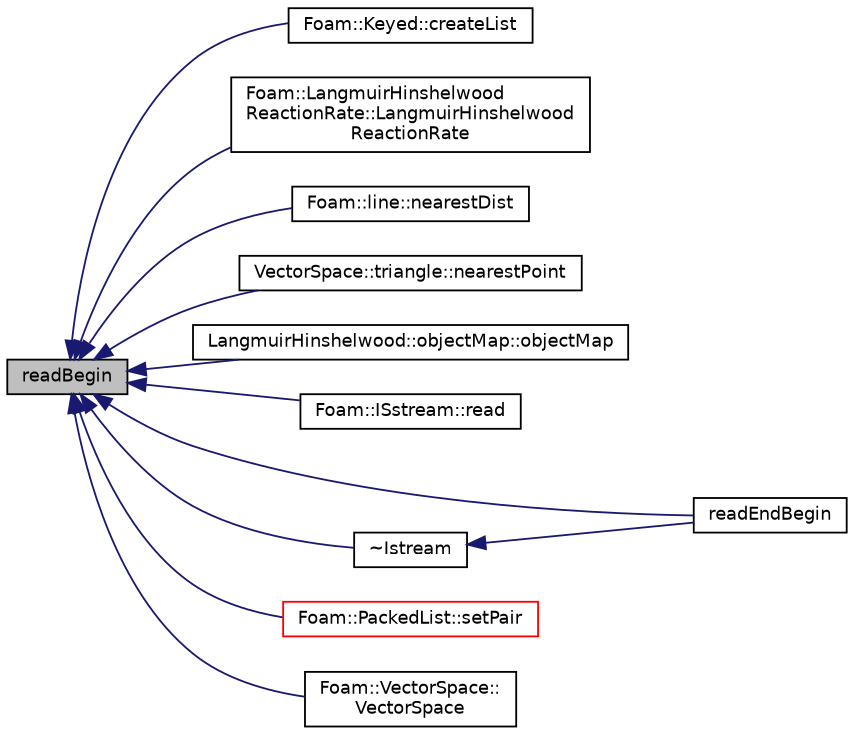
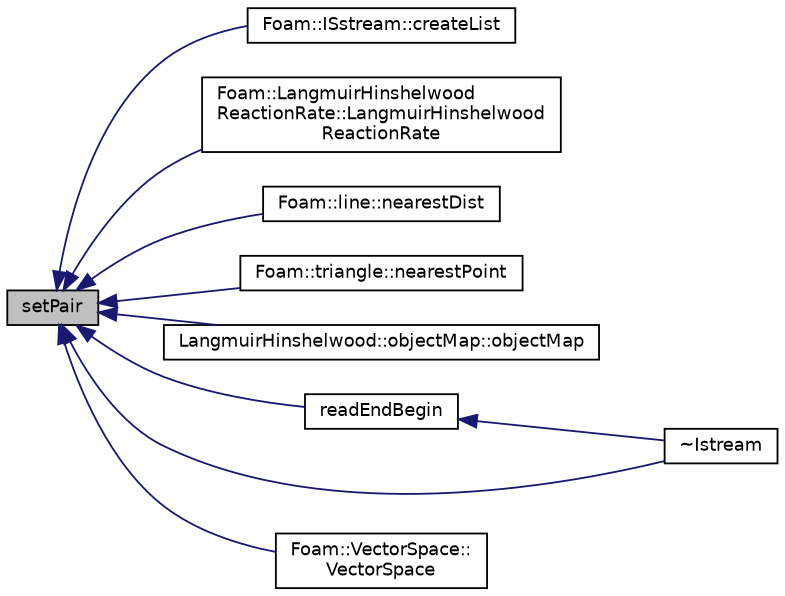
(411, 25) -> (381, 25)
(411, 273) -> (381, 273)
(67, 377) -> (53, 308)
(411, 412) -> none
(590, 533) -> (571, 431)
(411, 619) -> none
